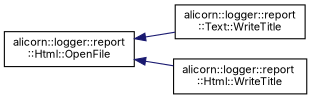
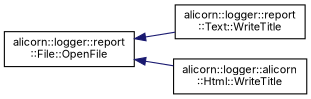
(69, 49) -> (69, 49)
(240, 76) -> (240, 76)
